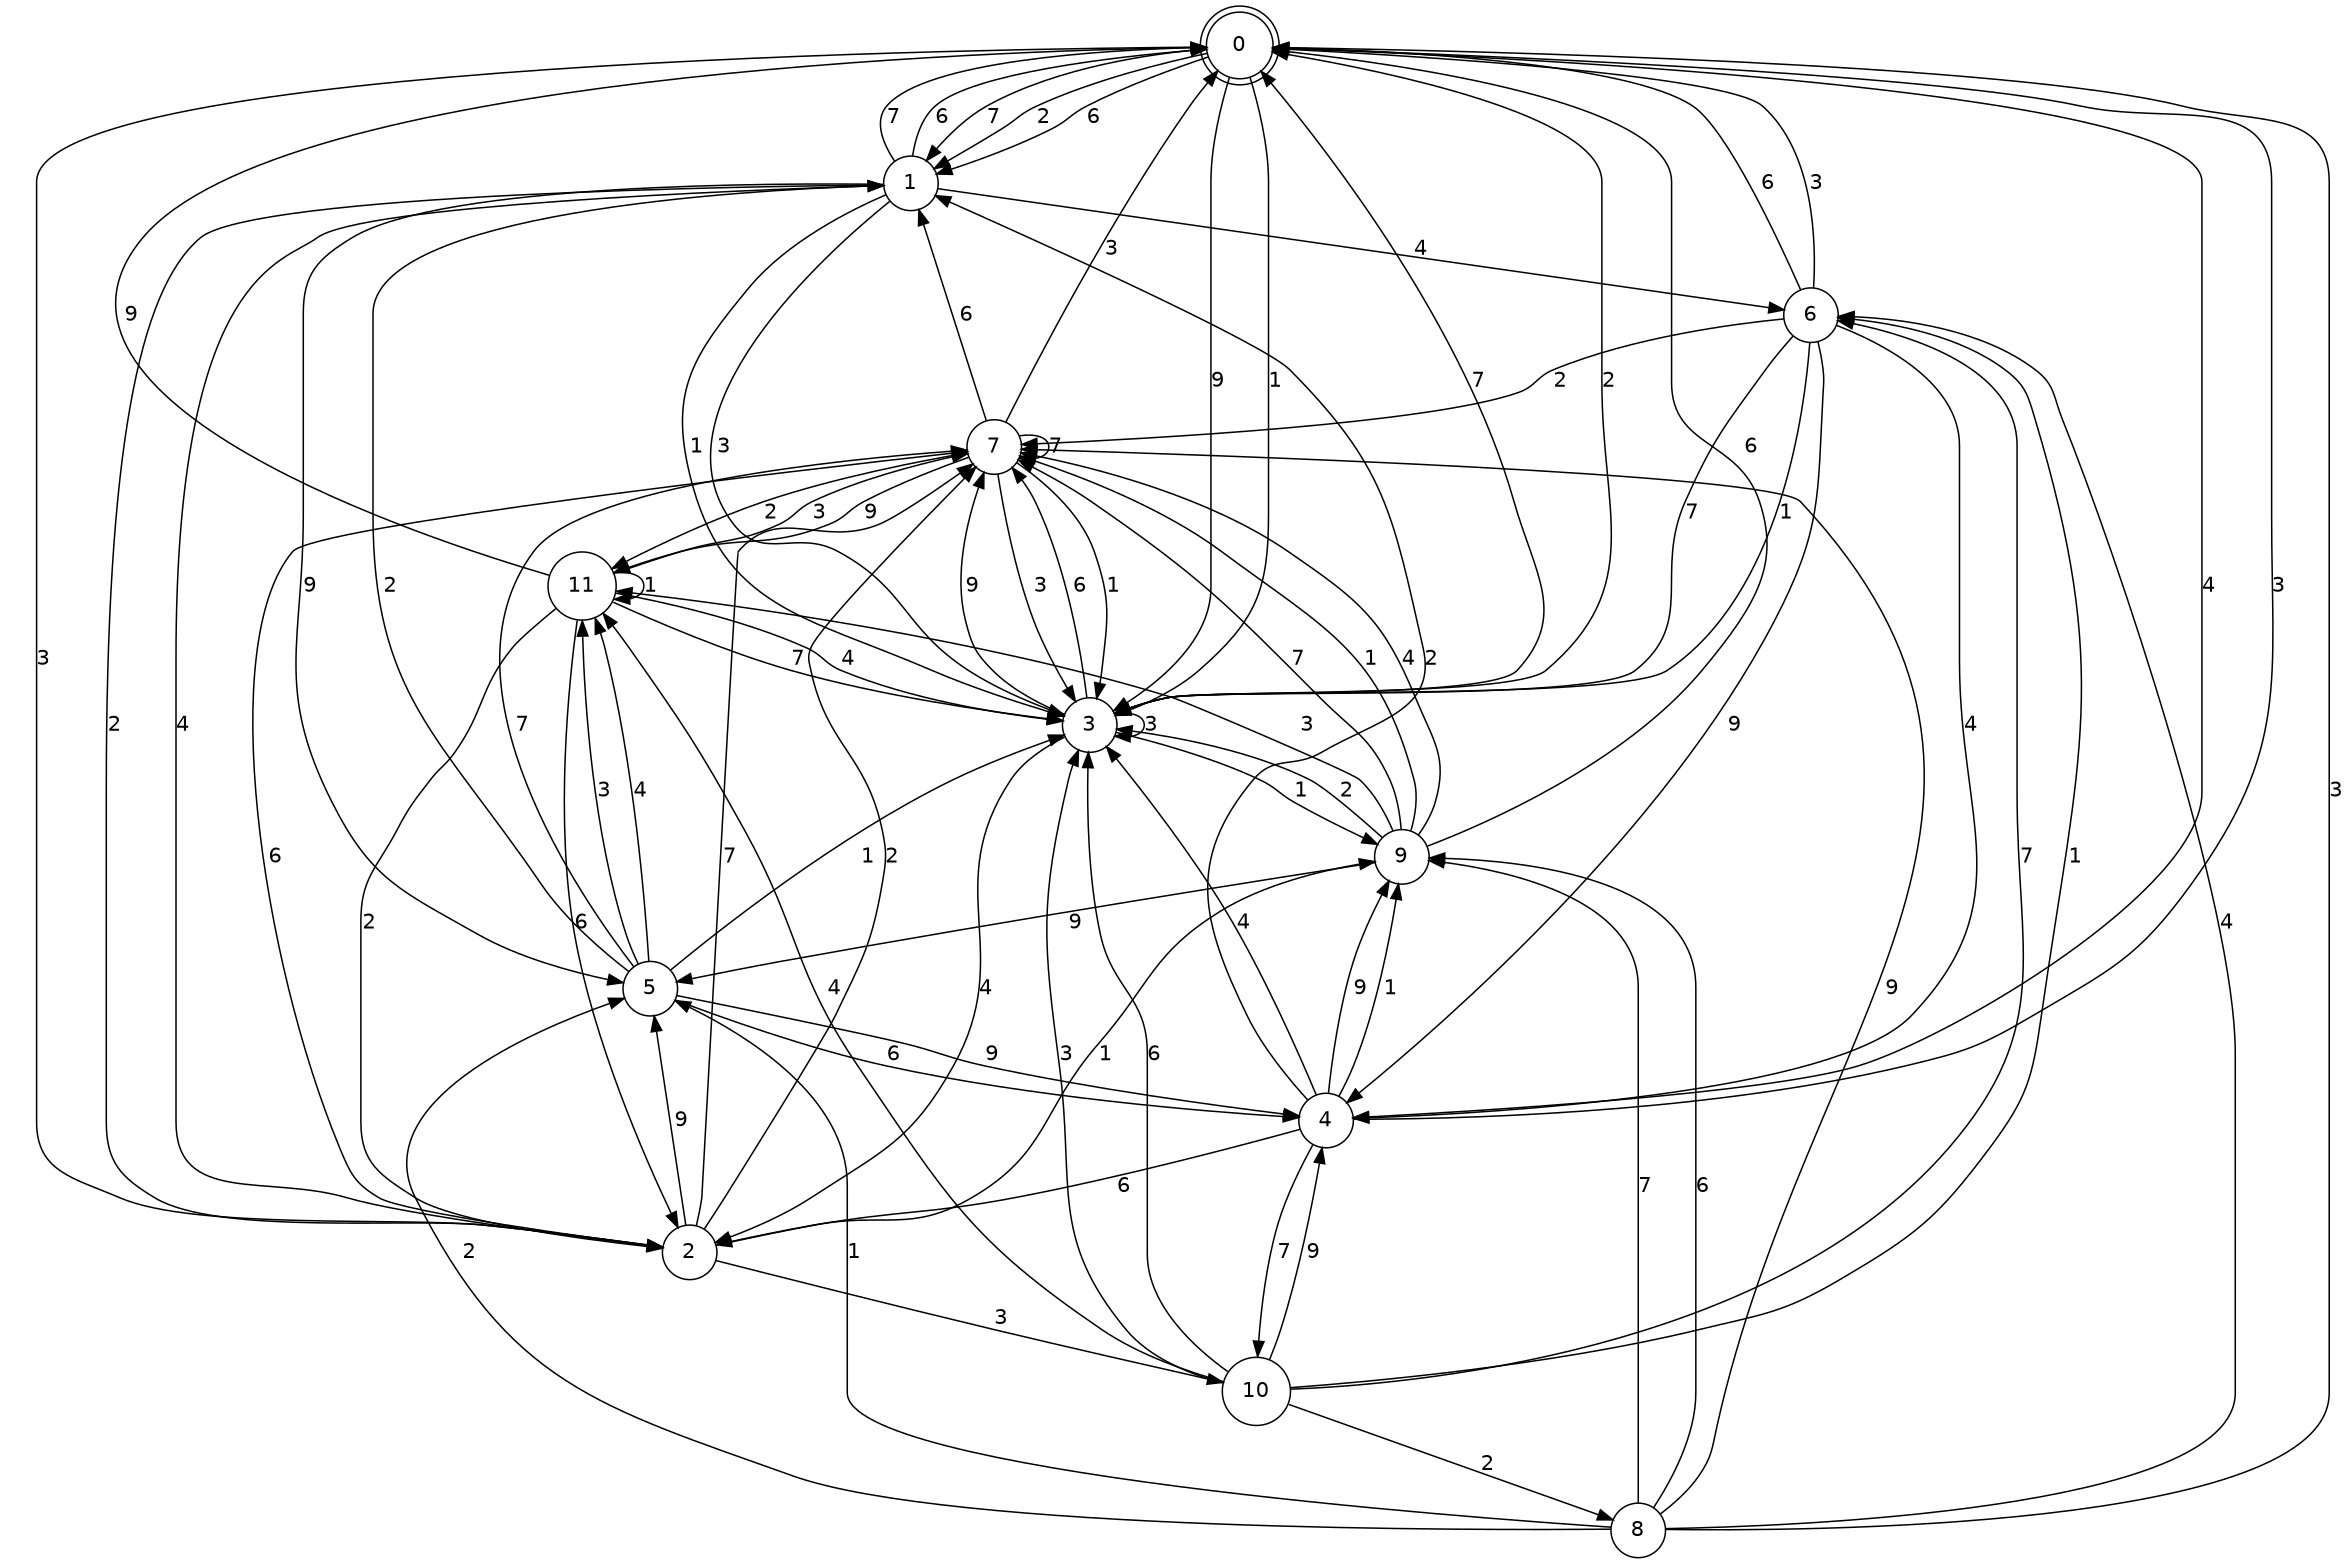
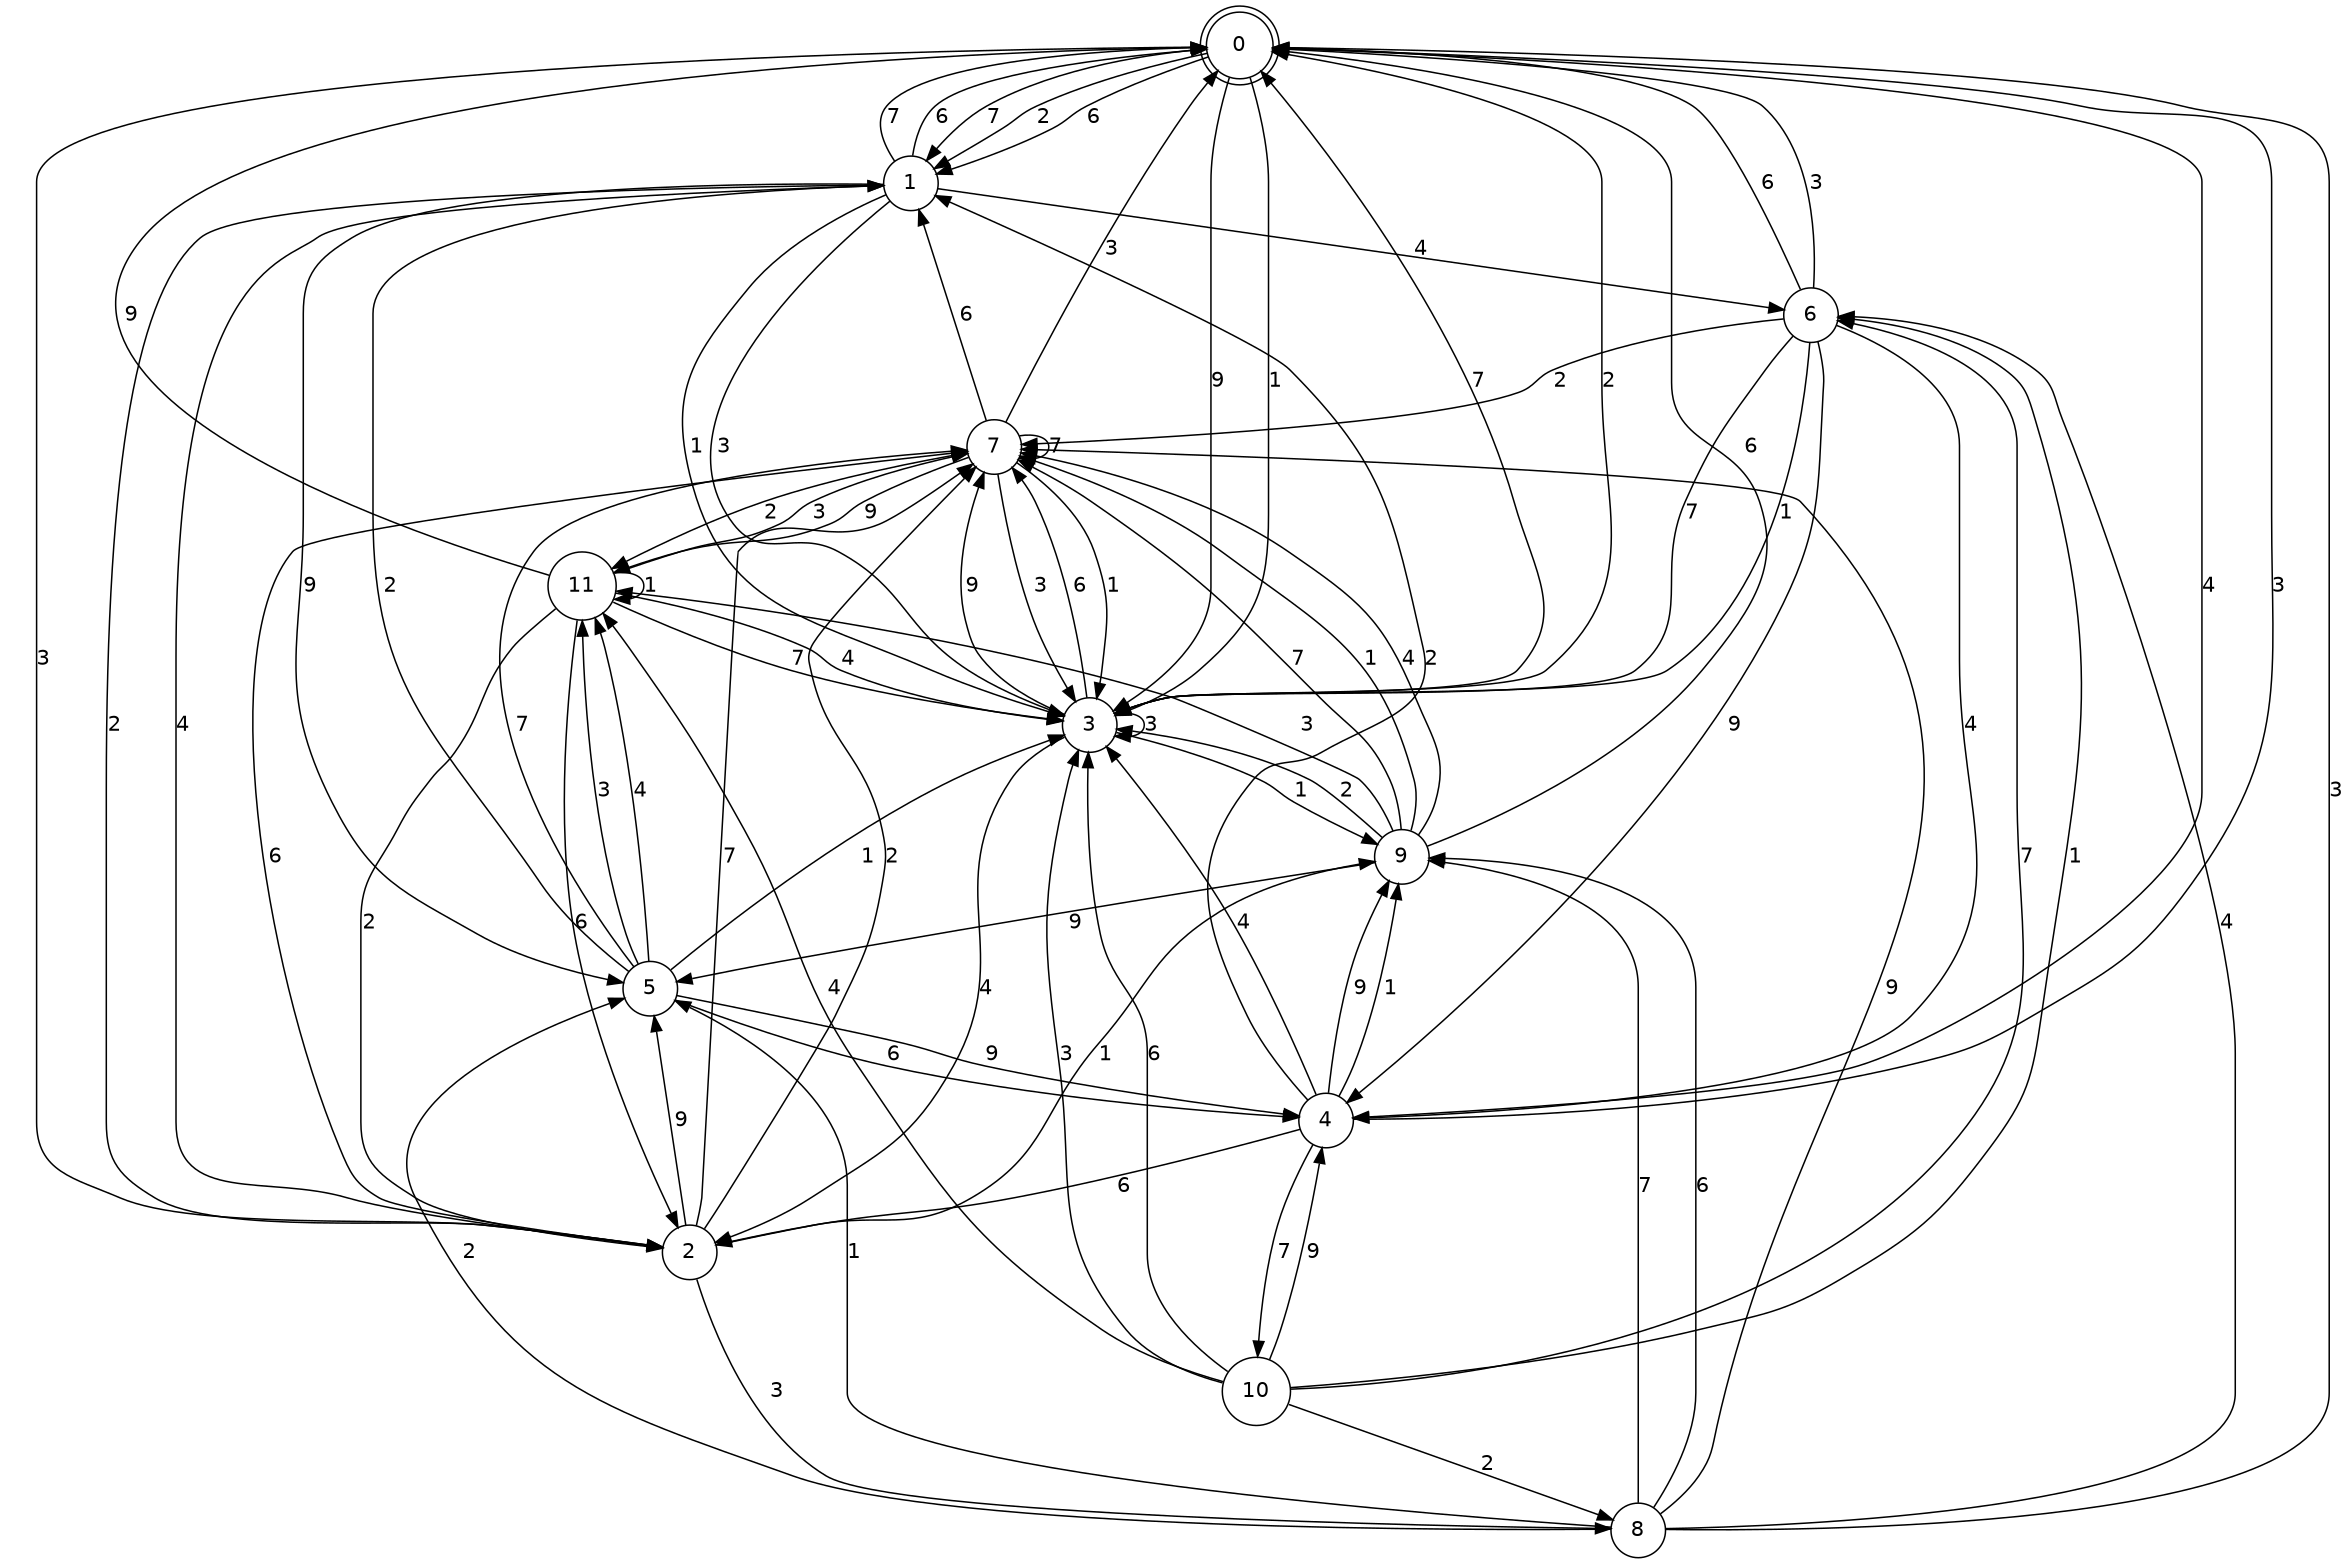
(961, 1322) -> (1089, 1511)
